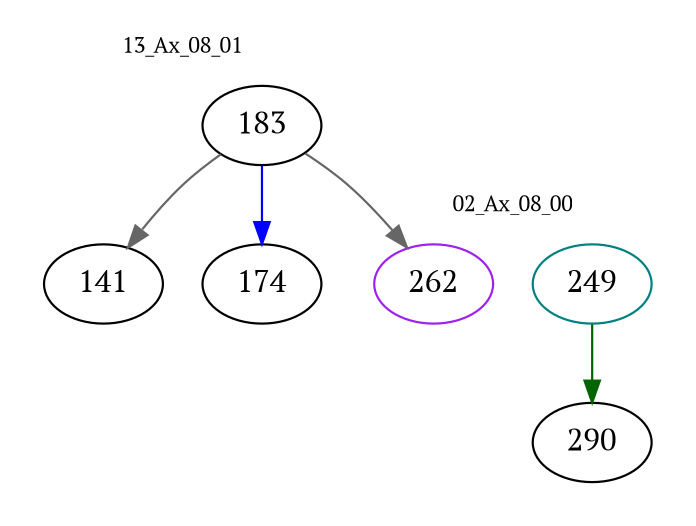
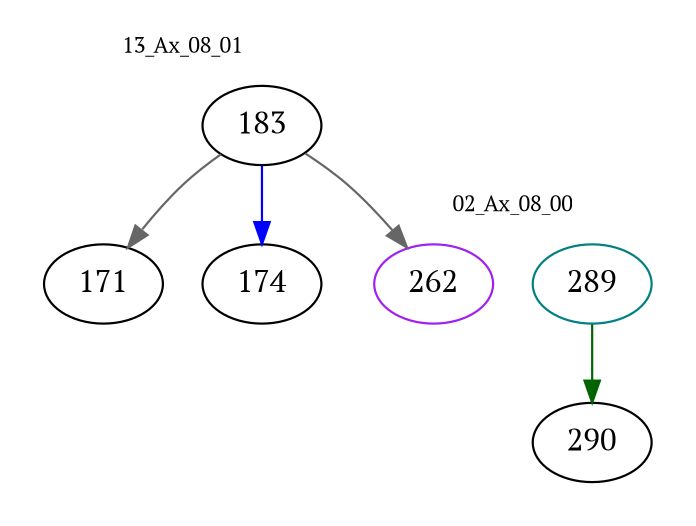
(103, 284) -> (103, 284)
(592, 284) -> (592, 284)
